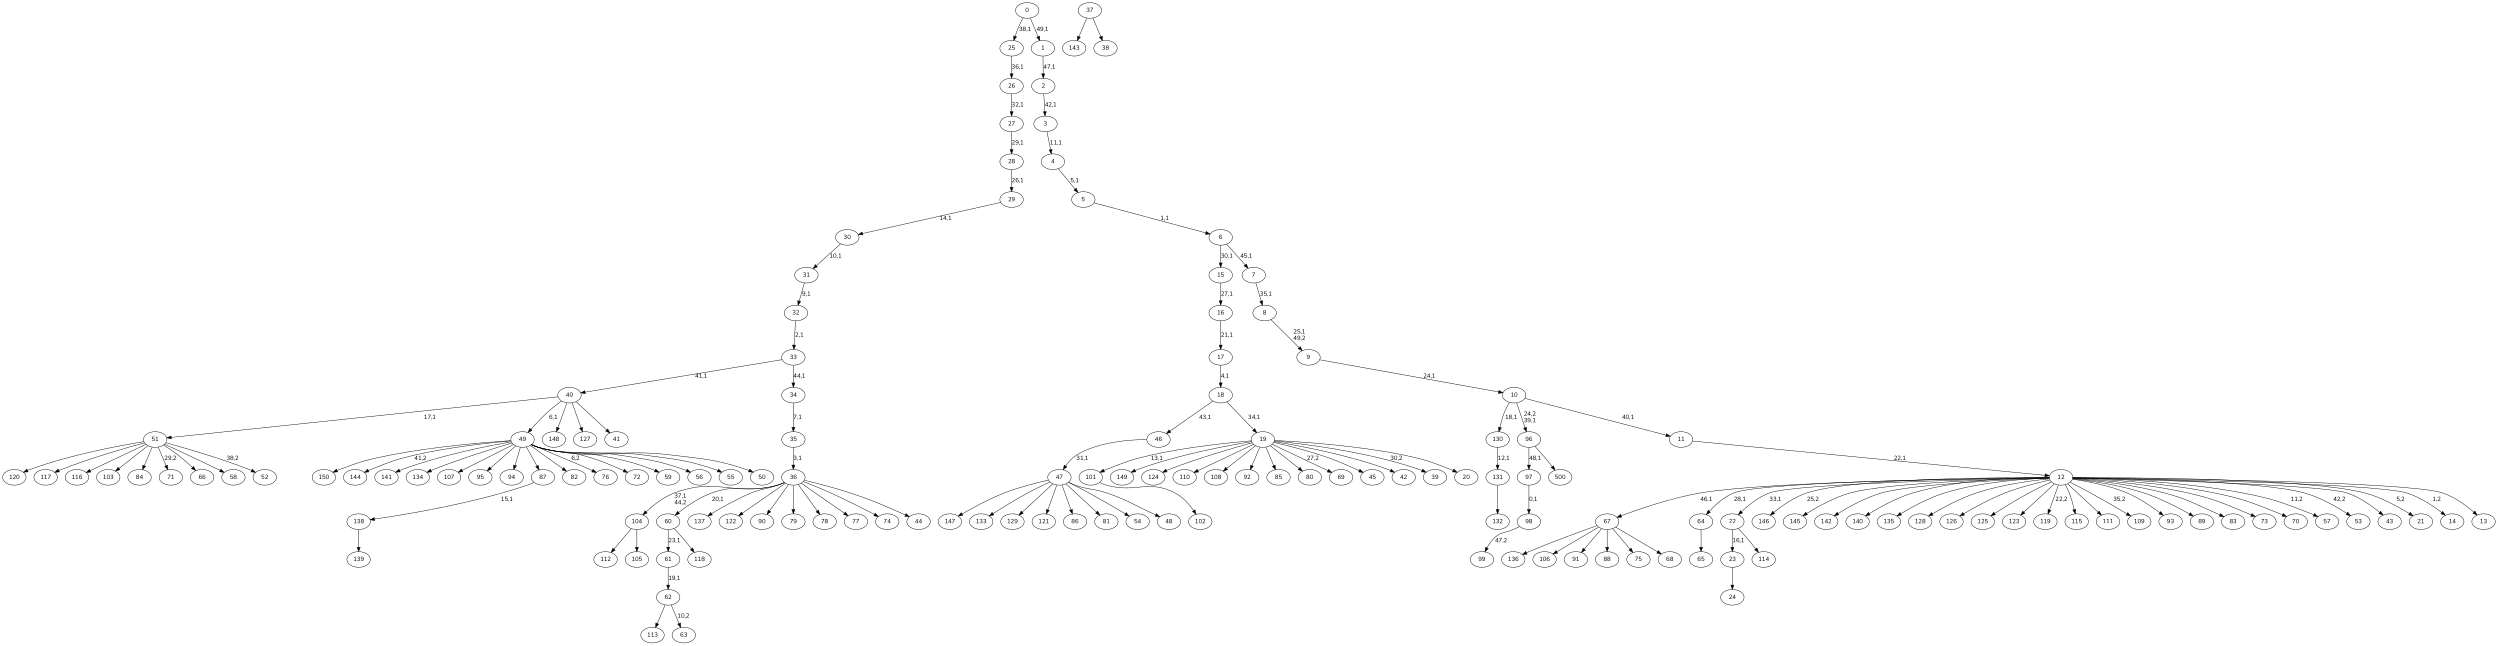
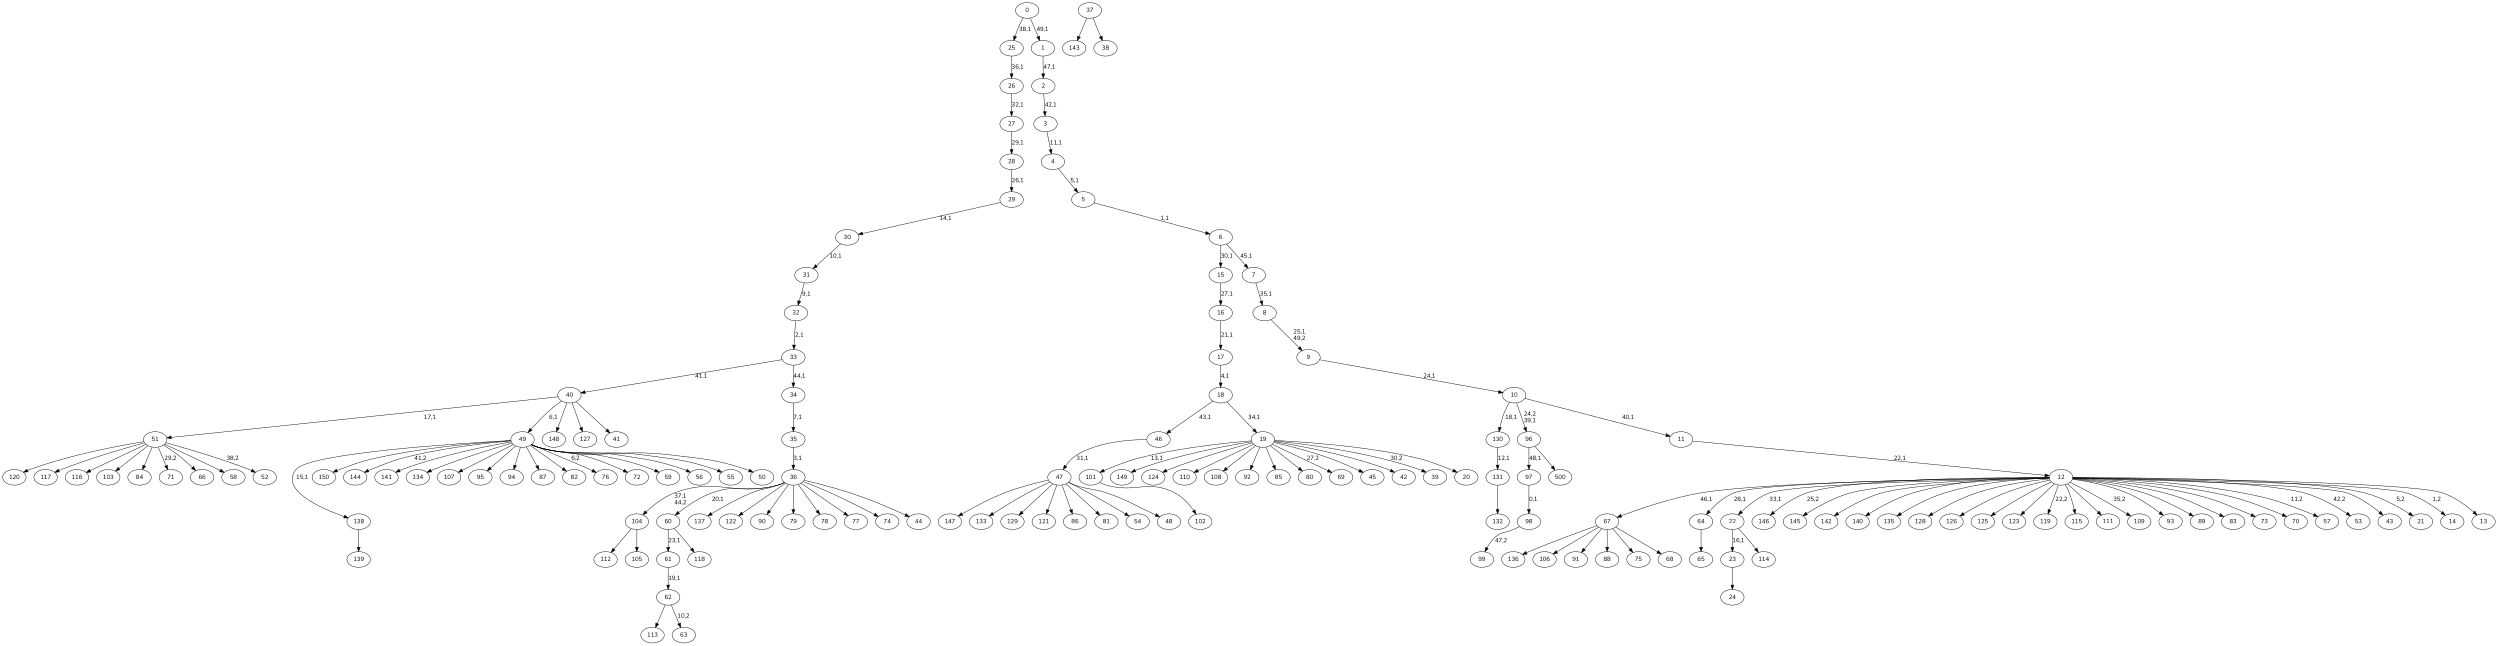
(455, 505) -> (364, 453)
